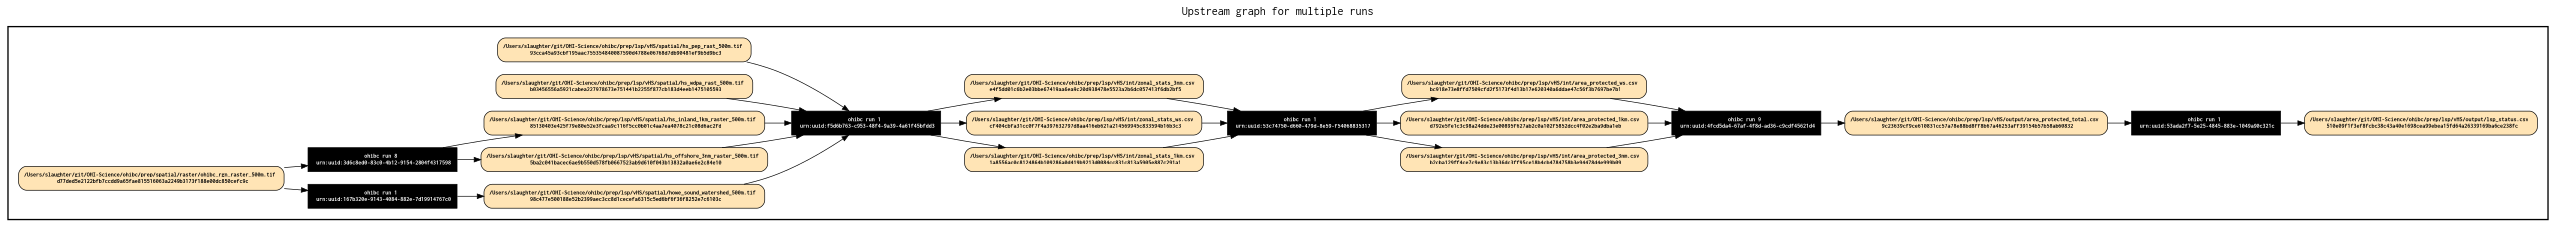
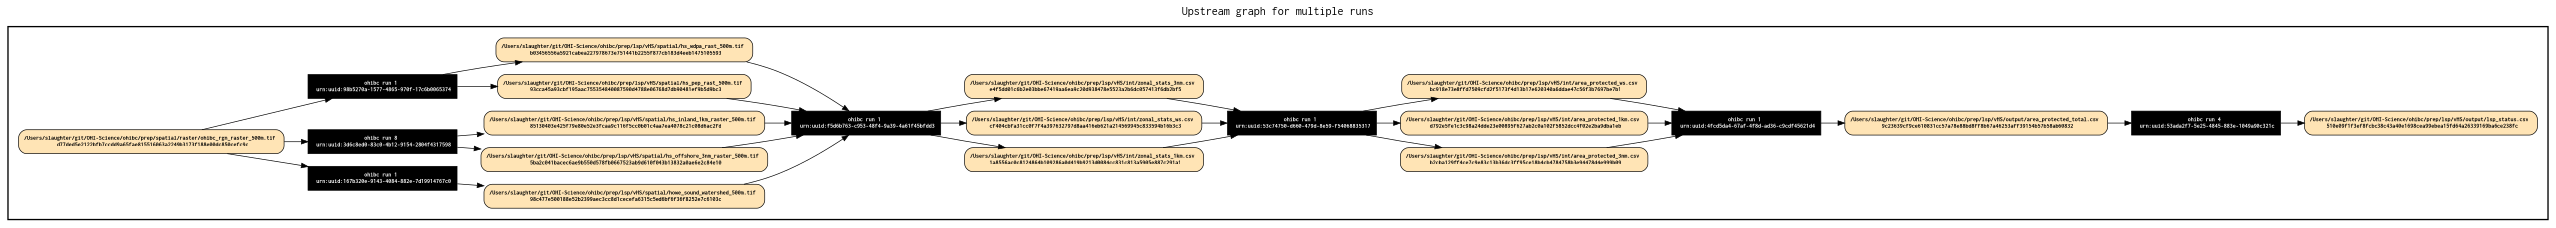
none -> (383, 86)
(1746, 123) -> (1746, 123)
(2206, 123) -> (2206, 123)
